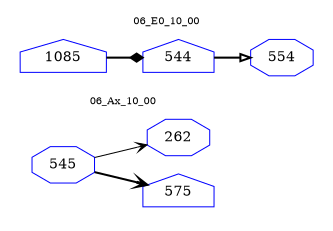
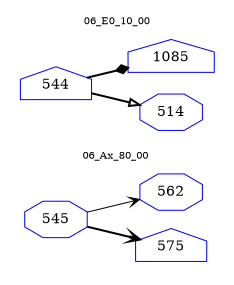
(118, 58) -> (102, 74)
(282, 58) -> (171, 112)
(123, 102) -> (116, 156)
(178, 138) -> (171, 192)
